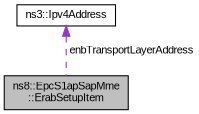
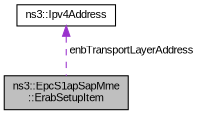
(66, 93) -> (66, 93)
